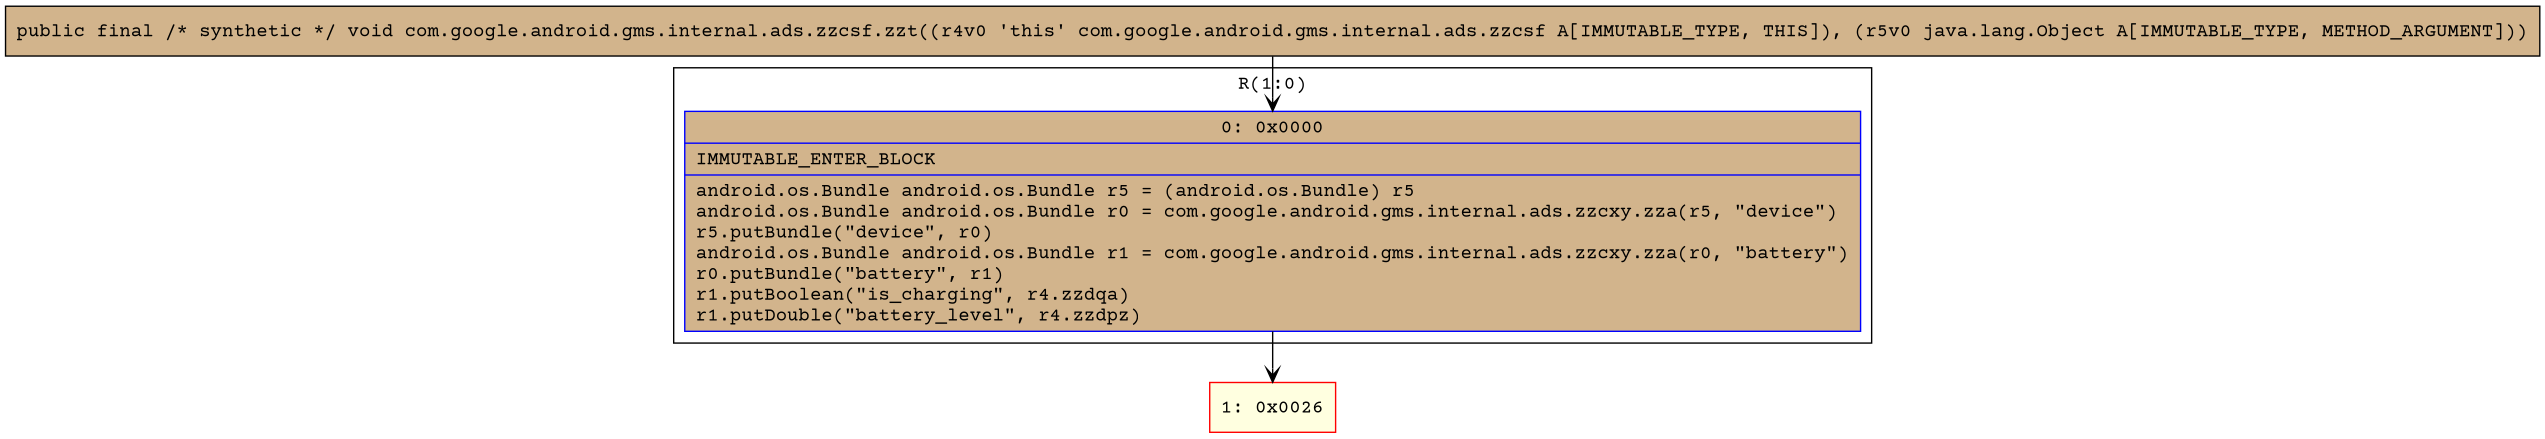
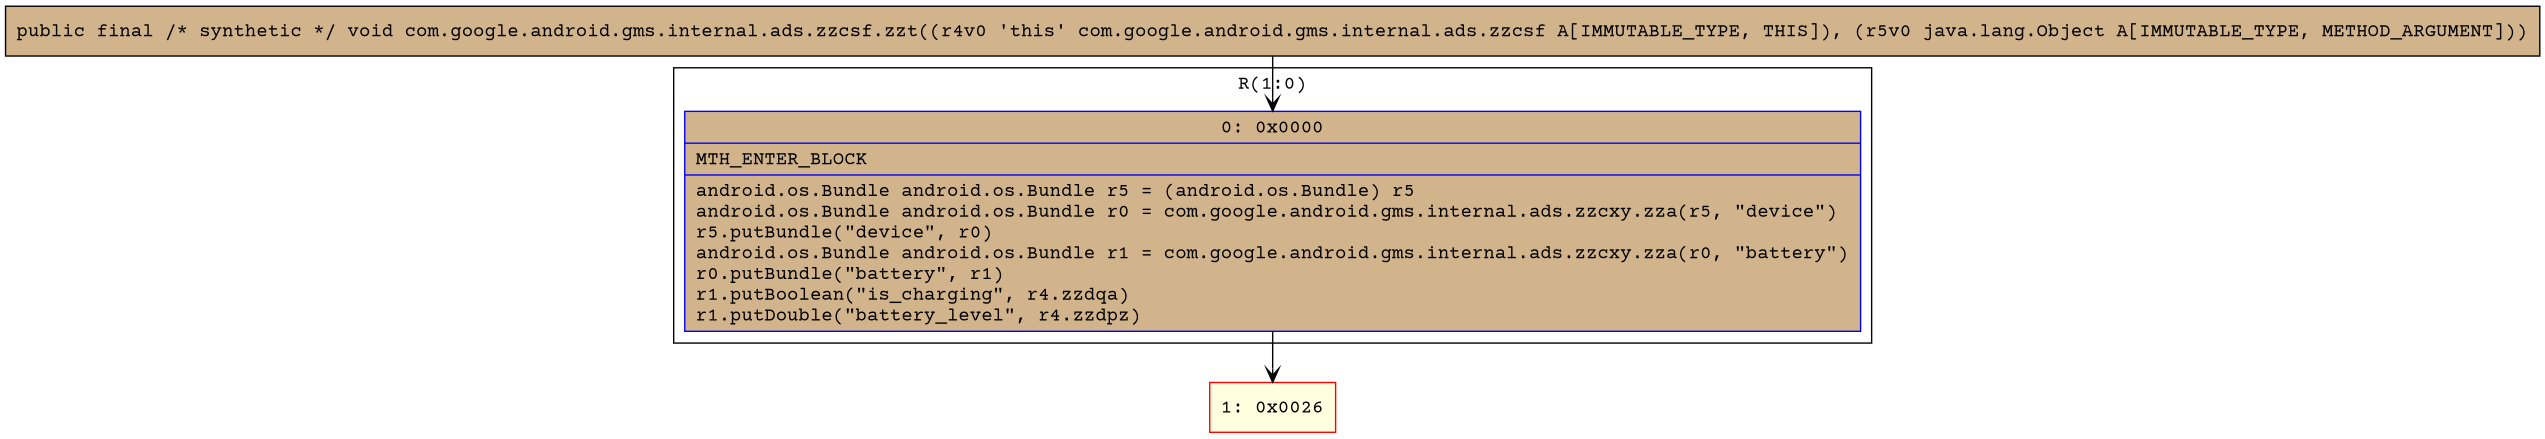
(816, 158) -> (782, 158)
